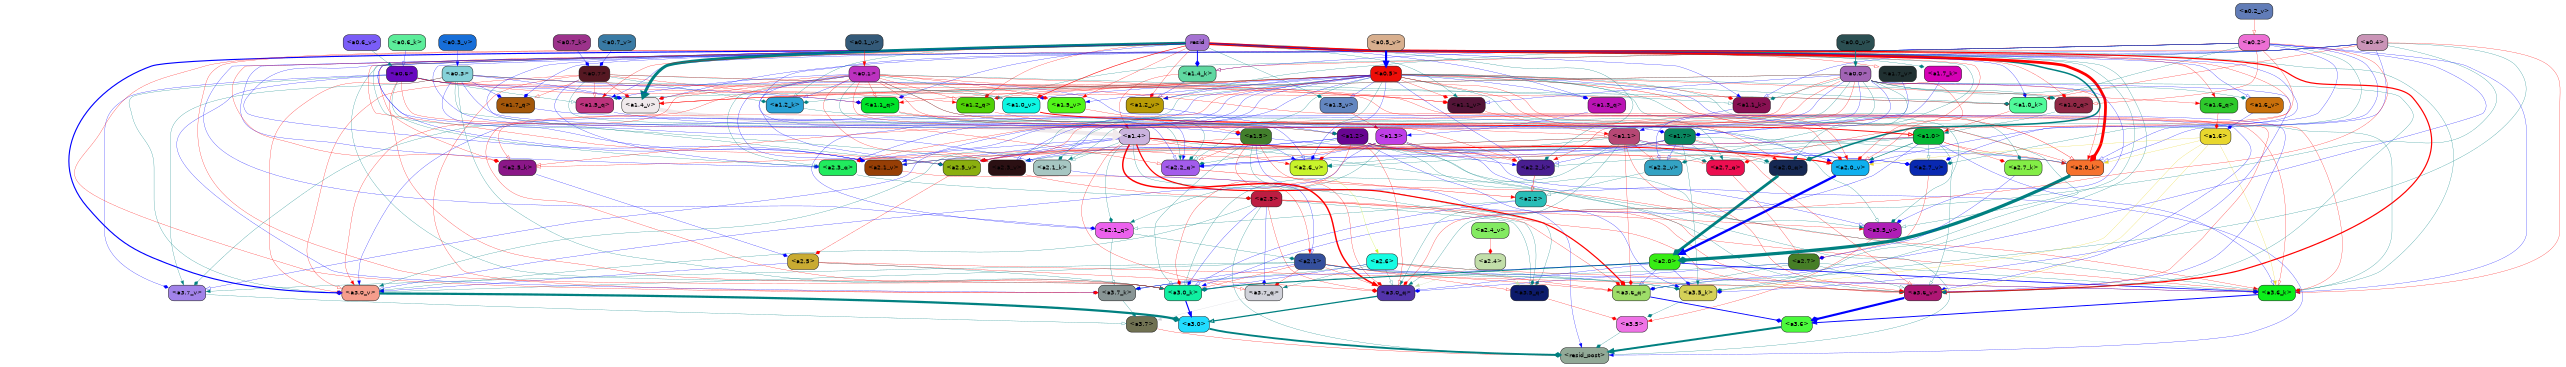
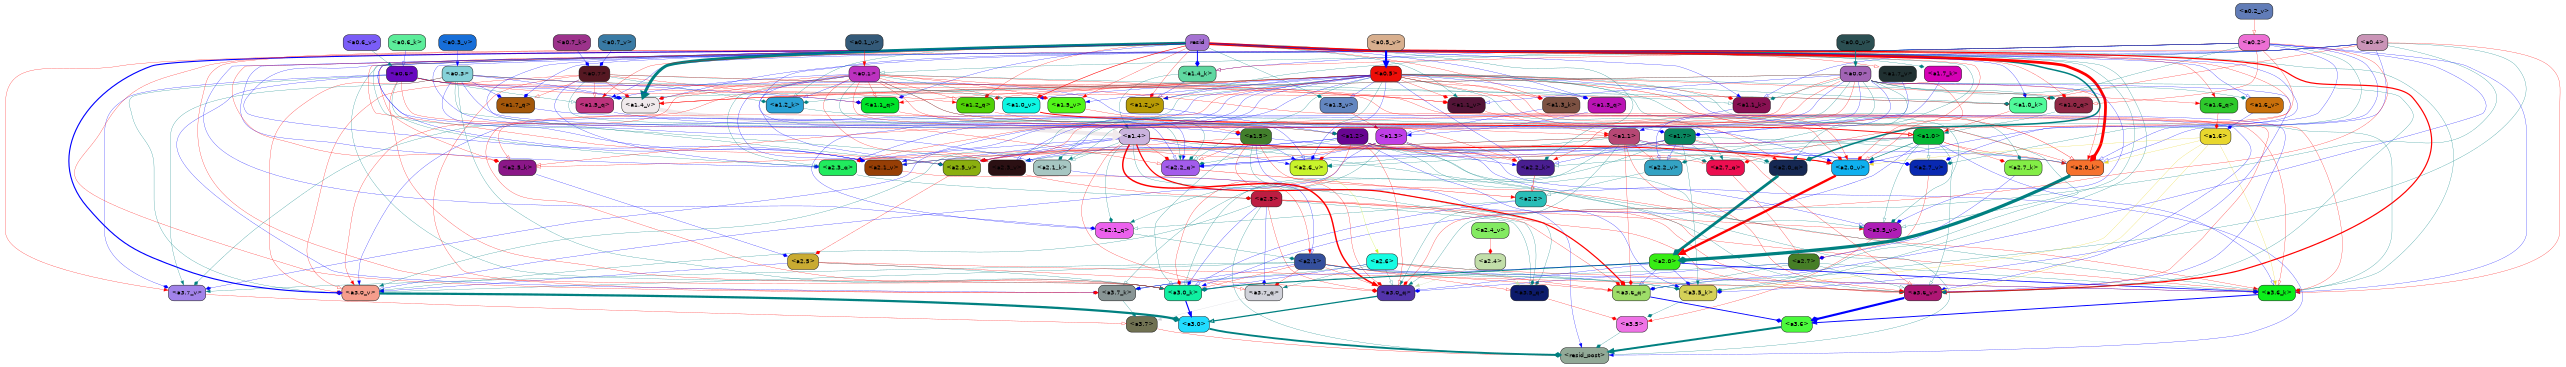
(1617, 56) -> (1291, 59)
none -> (133, 65)
(1151, 79) -> (1151, 79)
(1230, 85) -> (1230, 85)
none -> (1561, 105)
(1402, 121) -> (1896, 178)
(1251, 127) -> (1251, 127)
(1023, 135) -> (1023, 135)
none -> (1155, 151)
(1224, 153) -> (1224, 153)
(1760, 214) -> (1760, 214)
(1110, 260) -> (1382, 179)
(664, 312) -> (664, 312)
